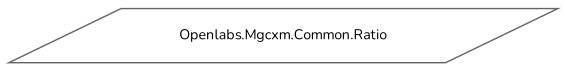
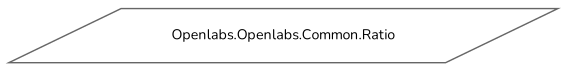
(283, 36) -> (283, 36)
